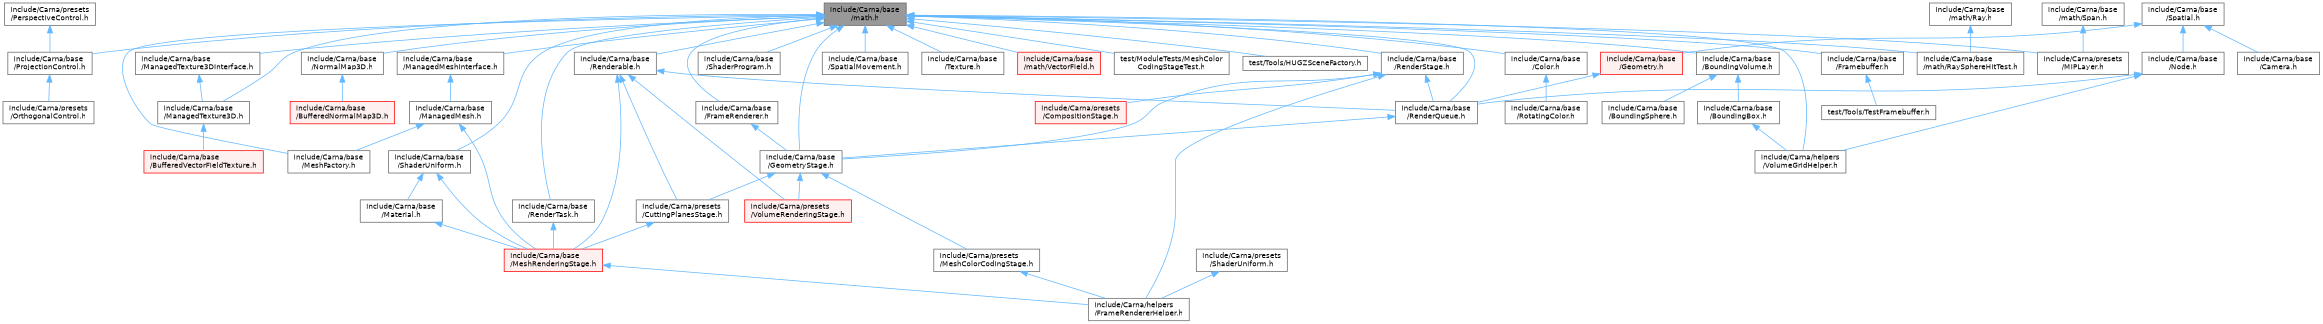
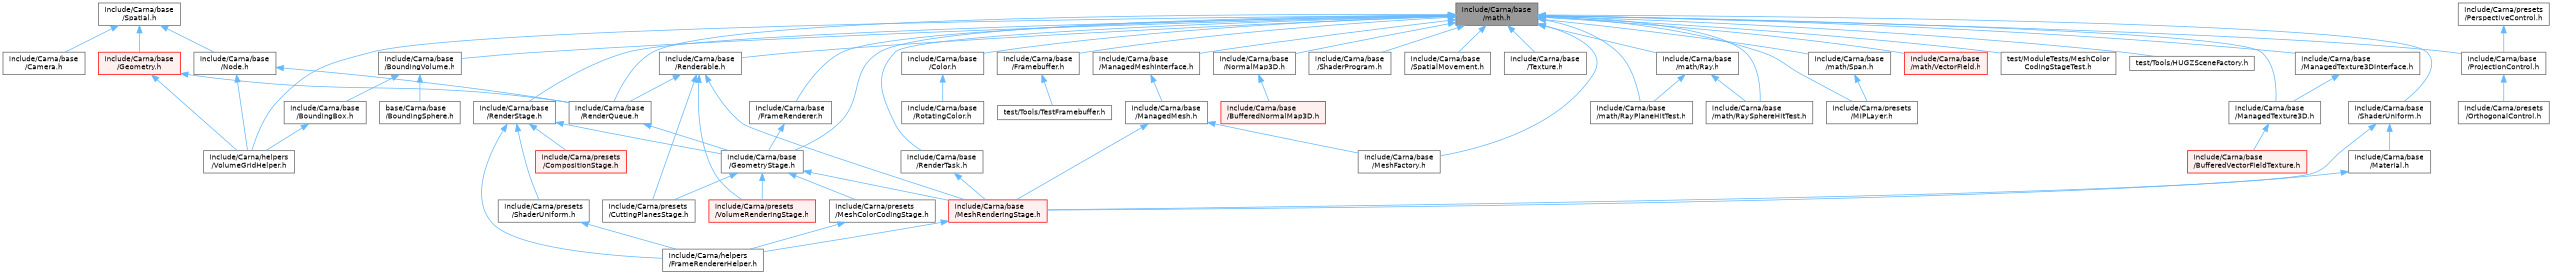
none -> (1651, 32)
none -> (1615, 43)
(1430, 92) -> (527, 166)
none -> (1642, 113)
(1643, 113) -> (420, 113)
none -> (197, 115)
(614, 237) -> (880, 186)
